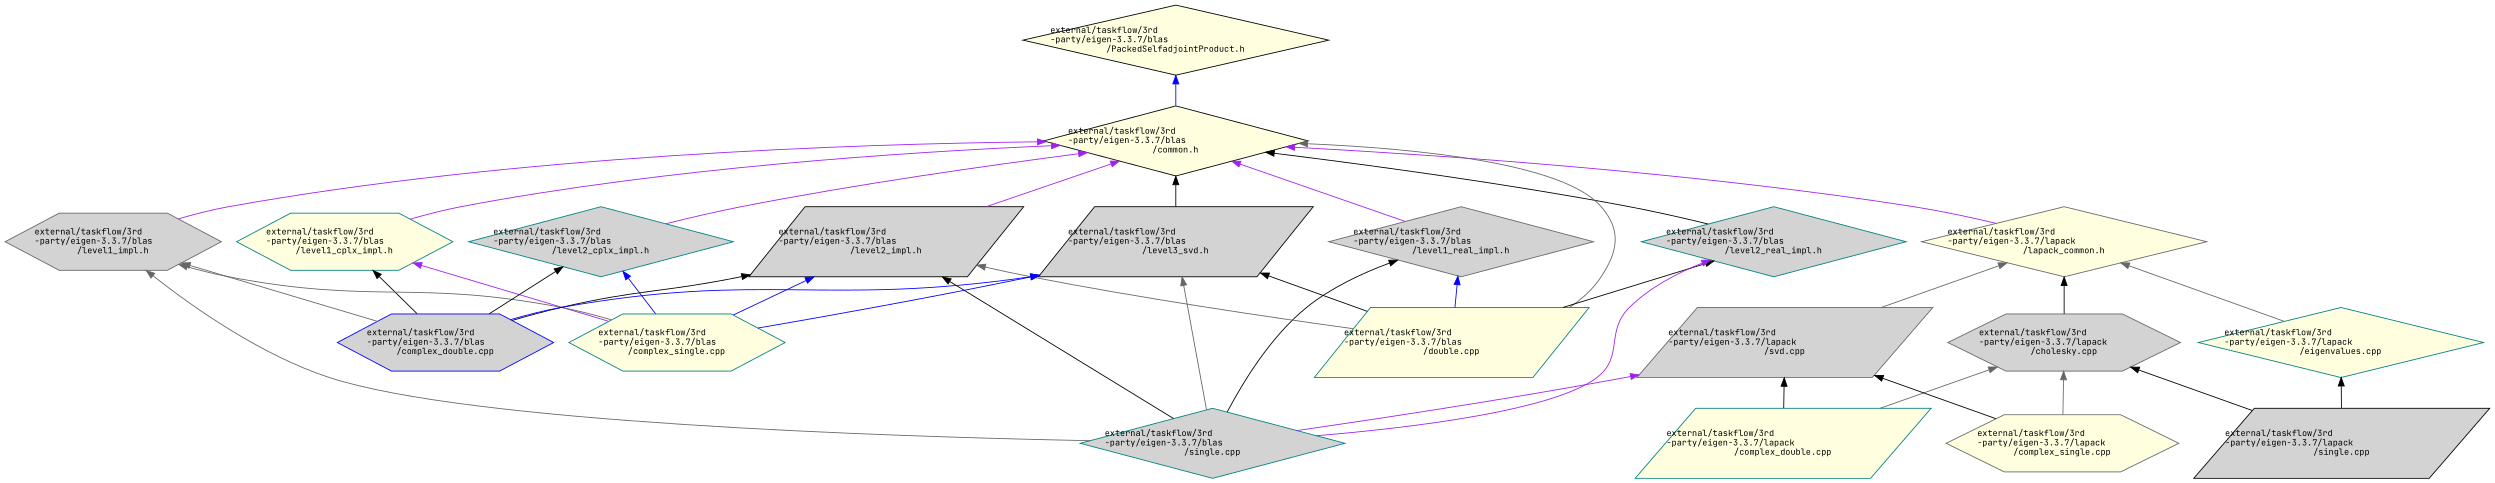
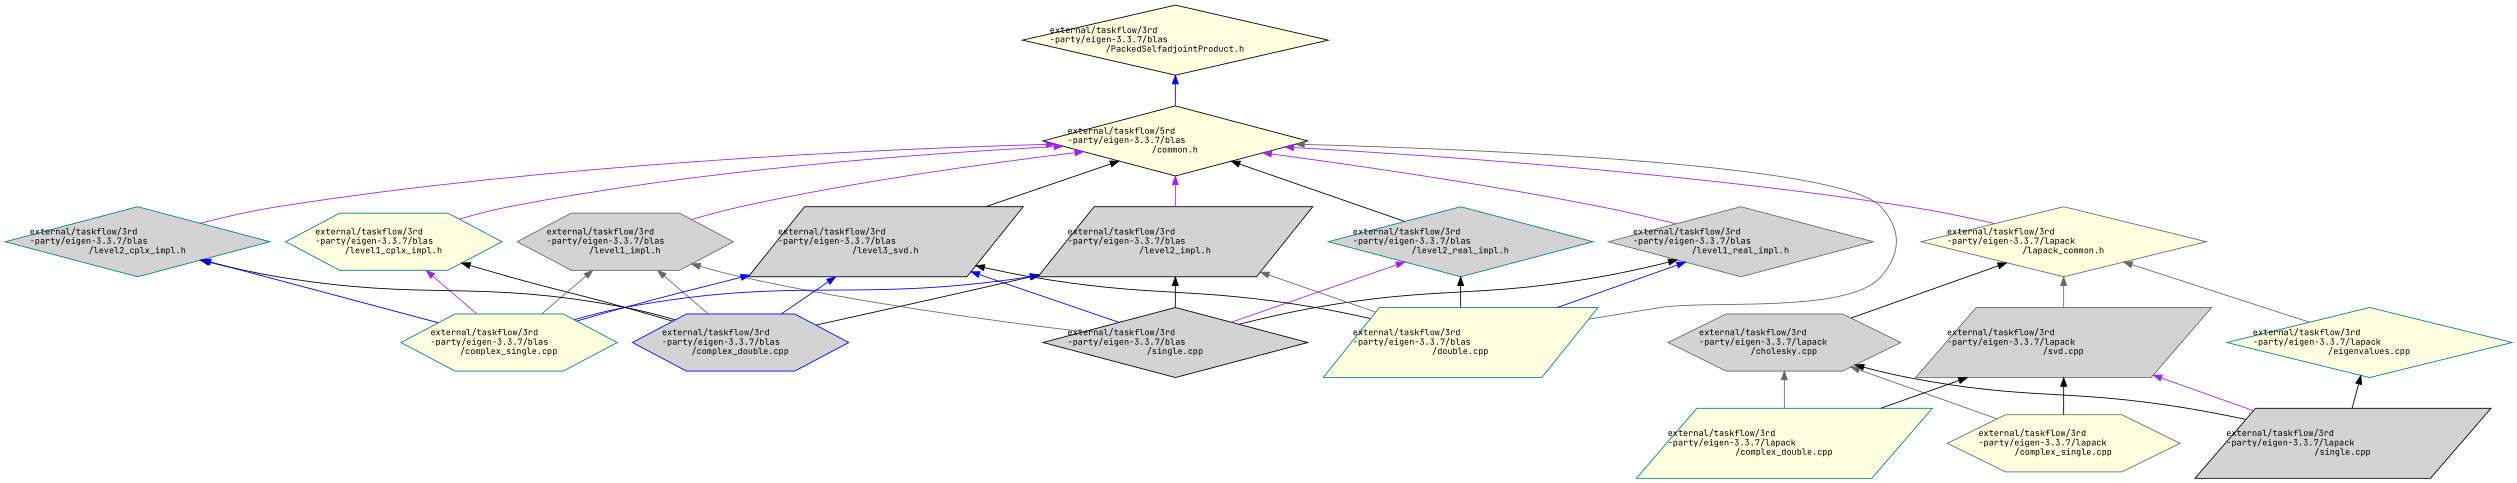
(1176, 141) -> (1175, 141)
(1195, 348) -> (1049, 298)
(1464, 405) -> (2207, 394)
(1213, 443) -> (1175, 343)
